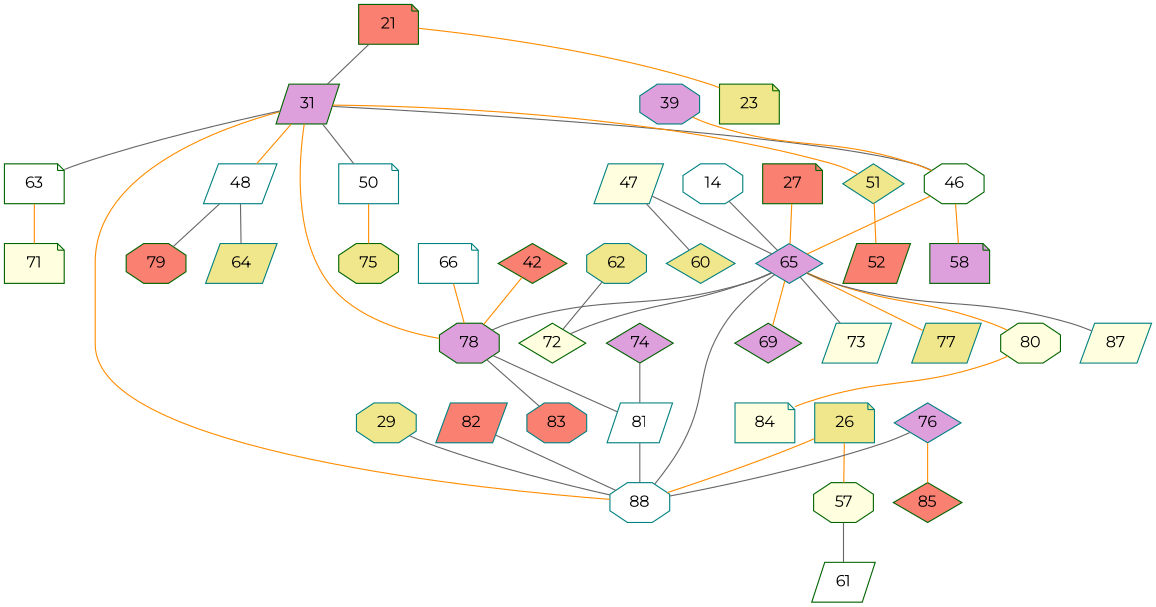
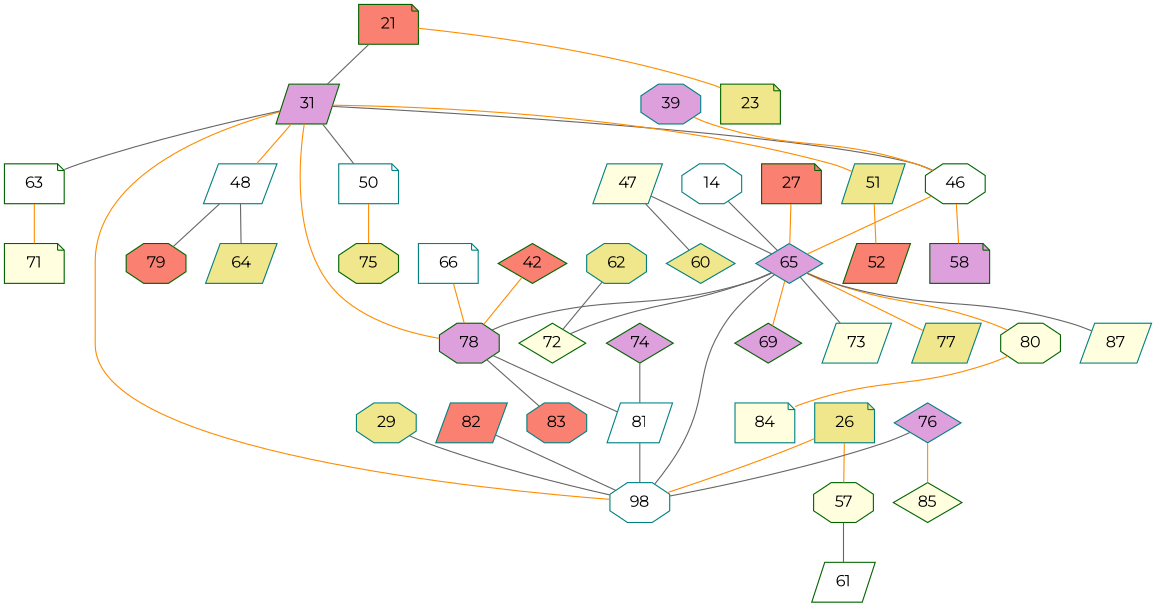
(873, 184) -> (873, 184)
(640, 503) -> (640, 503)
(928, 503) -> (928, 503)
